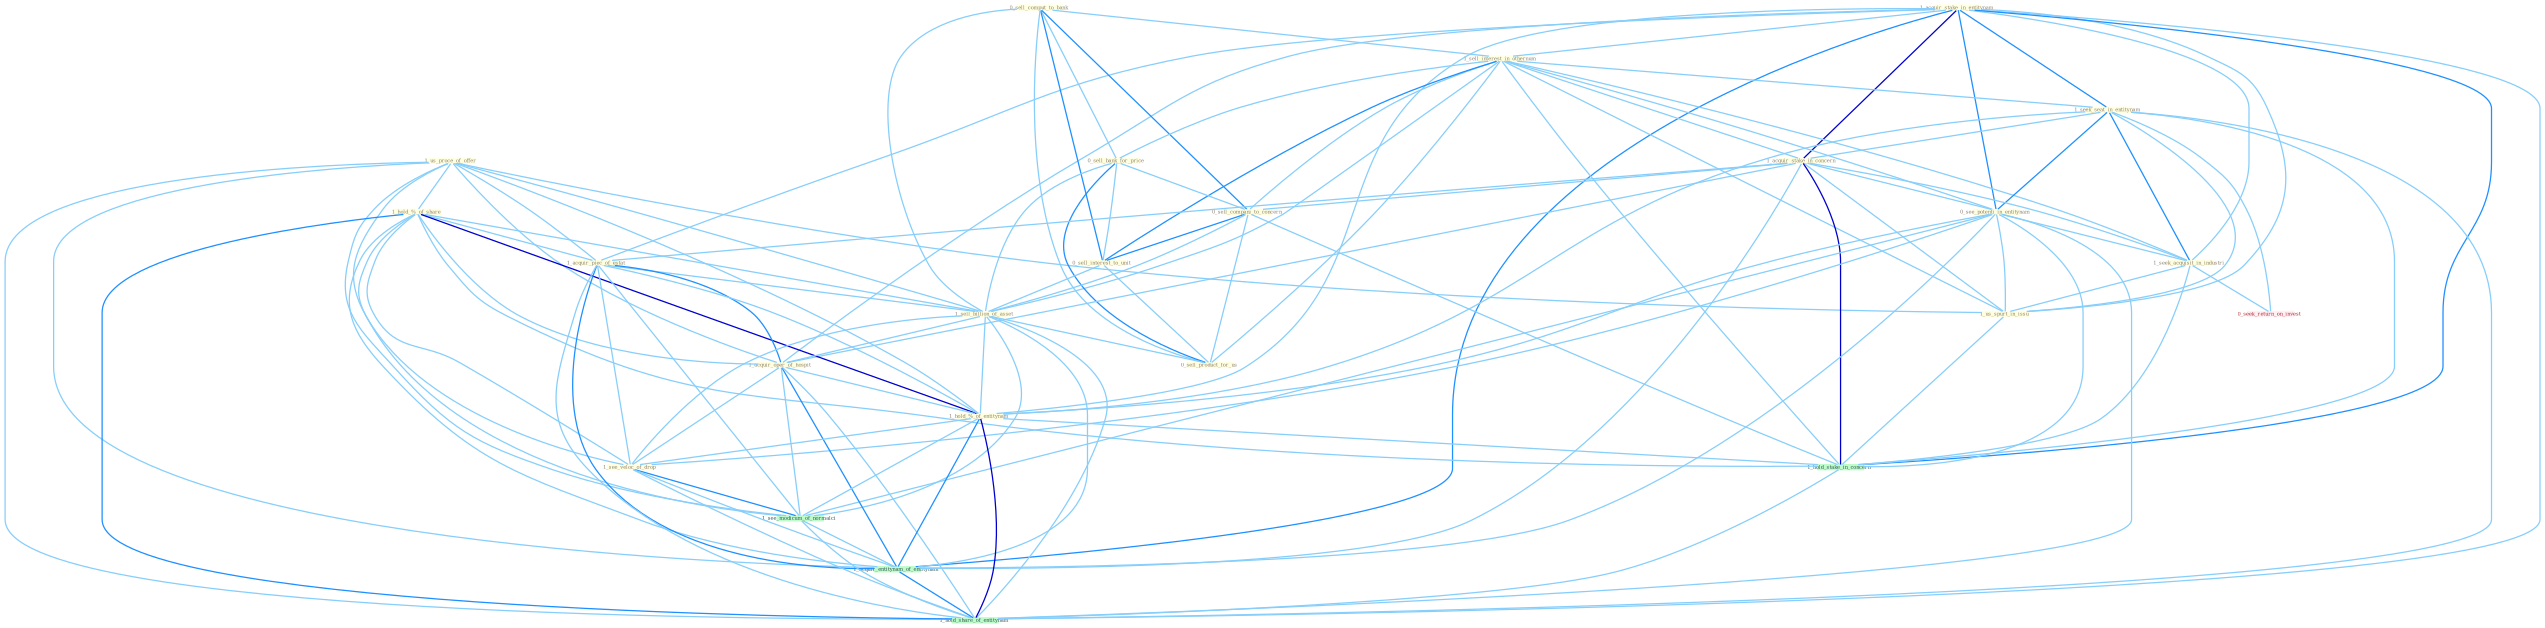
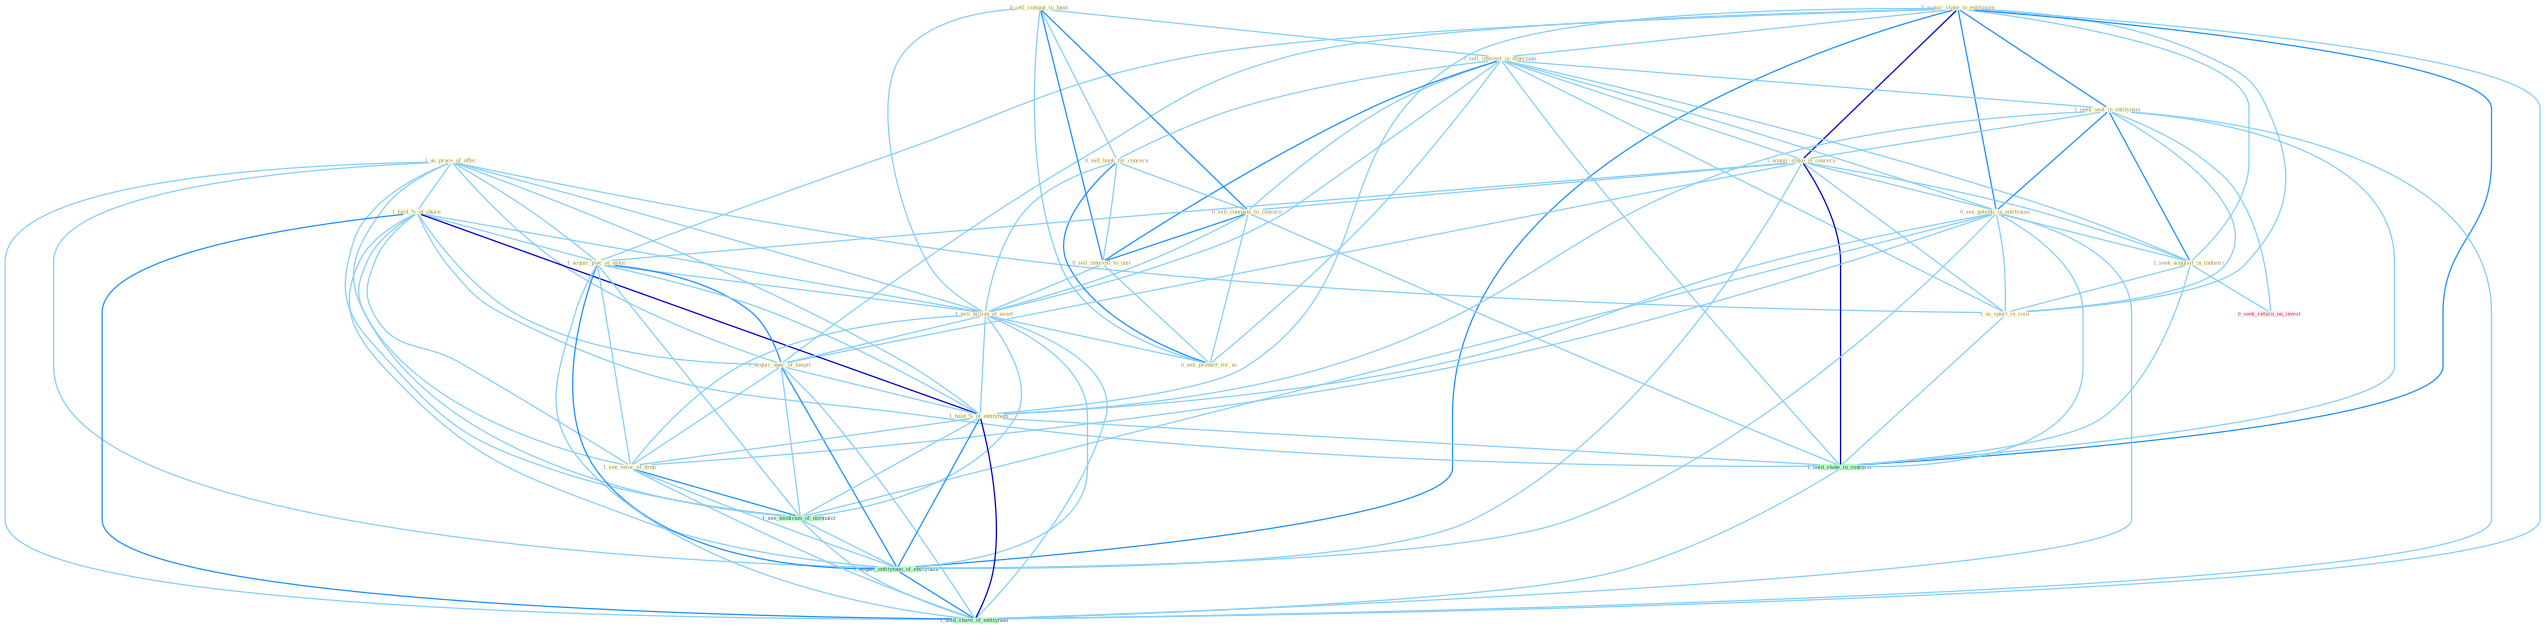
(1958, 8) -> (1958, 8)
(1117, 161) -> (1117, 161)
